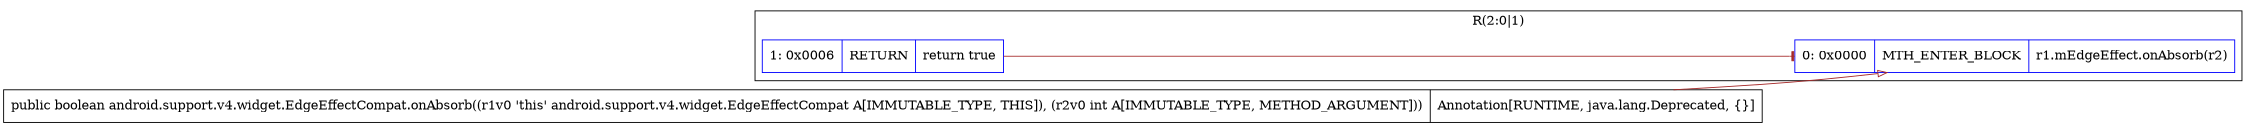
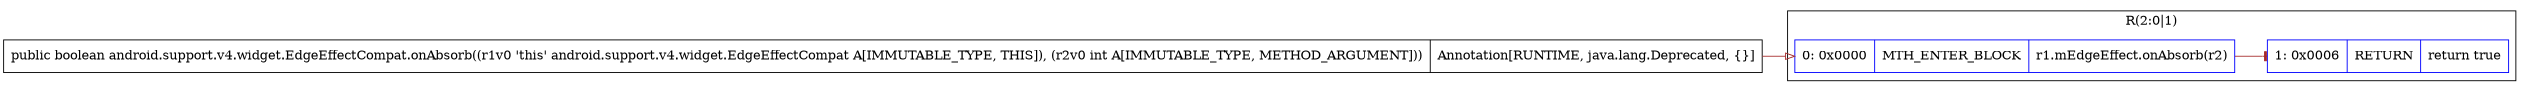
(1397, 56) -> (2249, 56)
